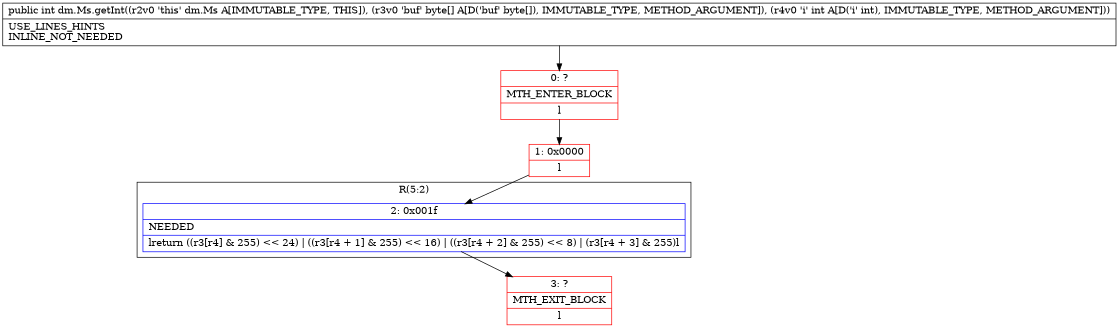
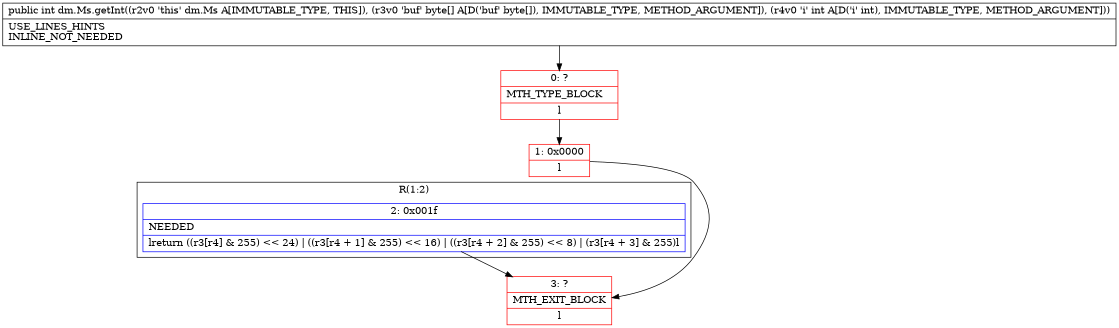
(559, 94) -> (554, 94)
(500, 188) -> (708, 209)
(414, 190) -> (414, 190)
